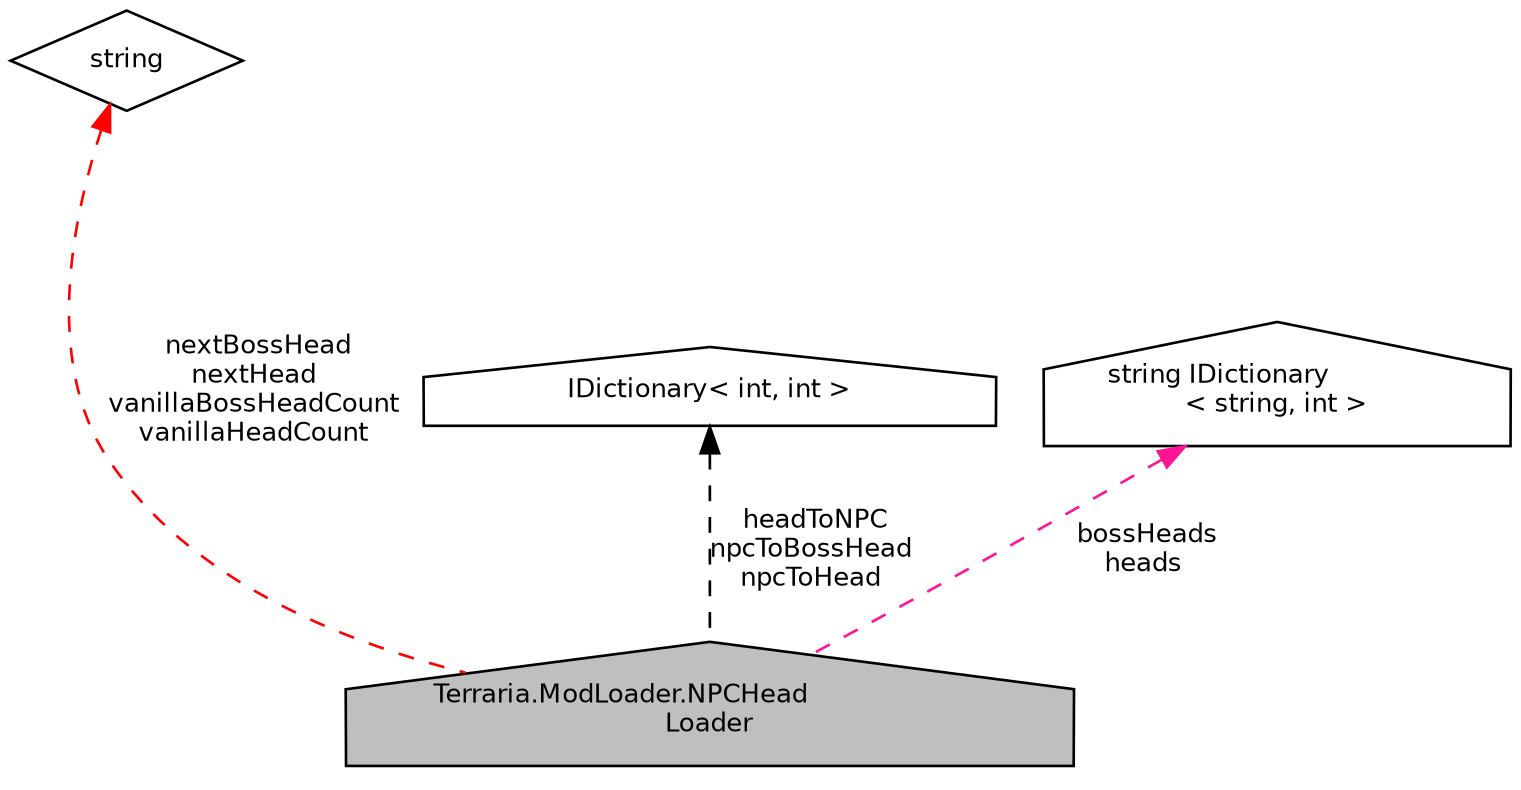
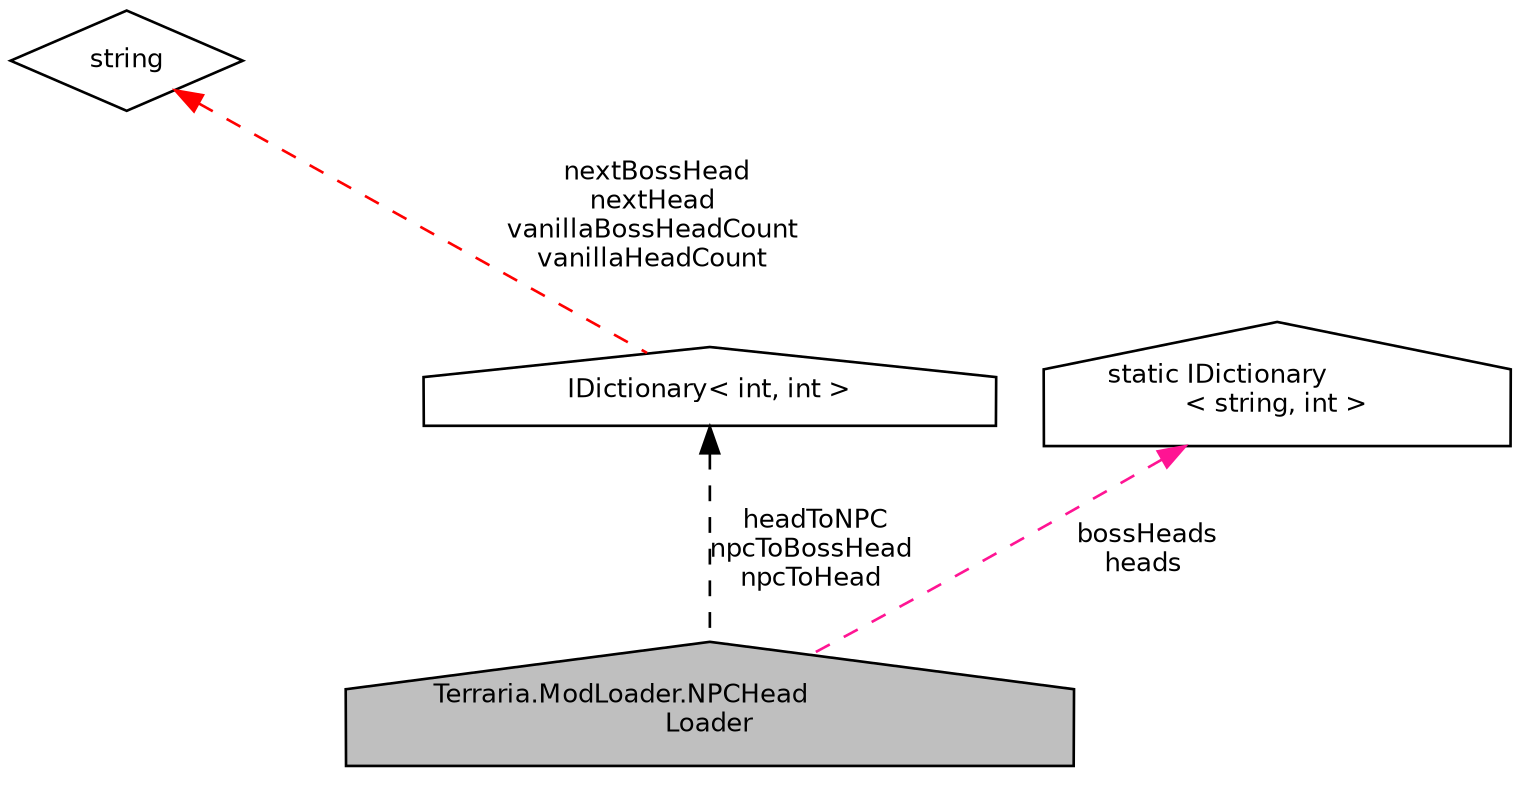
(1277, 391) -> (1277, 391)
(134, 493) -> (423, 228)
